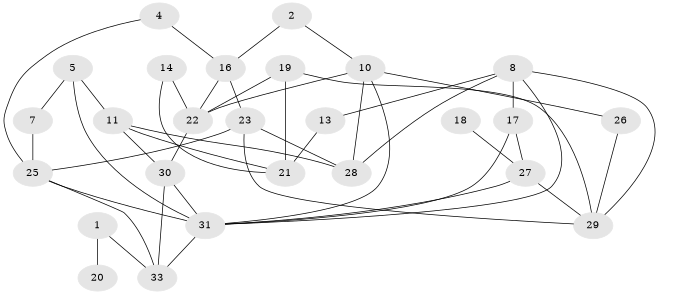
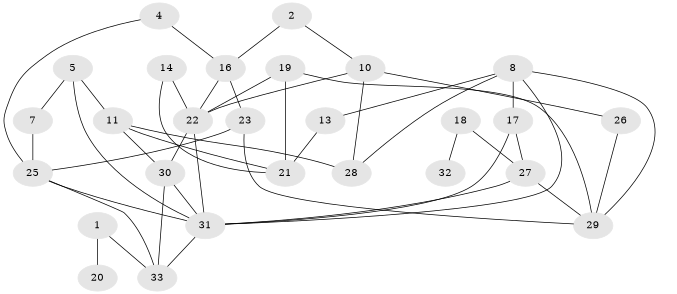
(298, 147) -> none
none -> (445, 173)
(357, 199) -> (199, 173)
